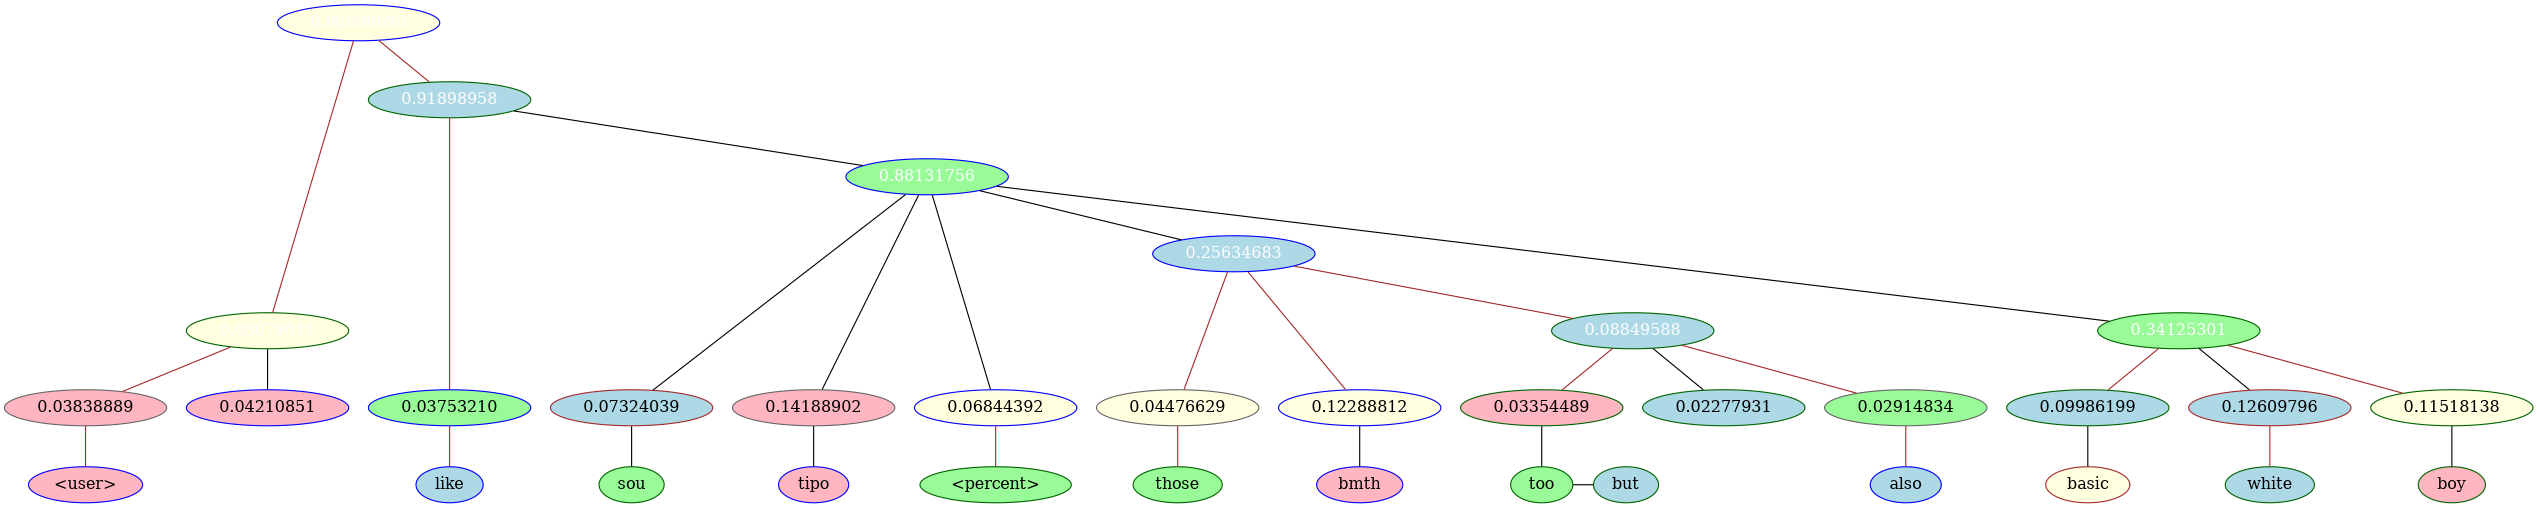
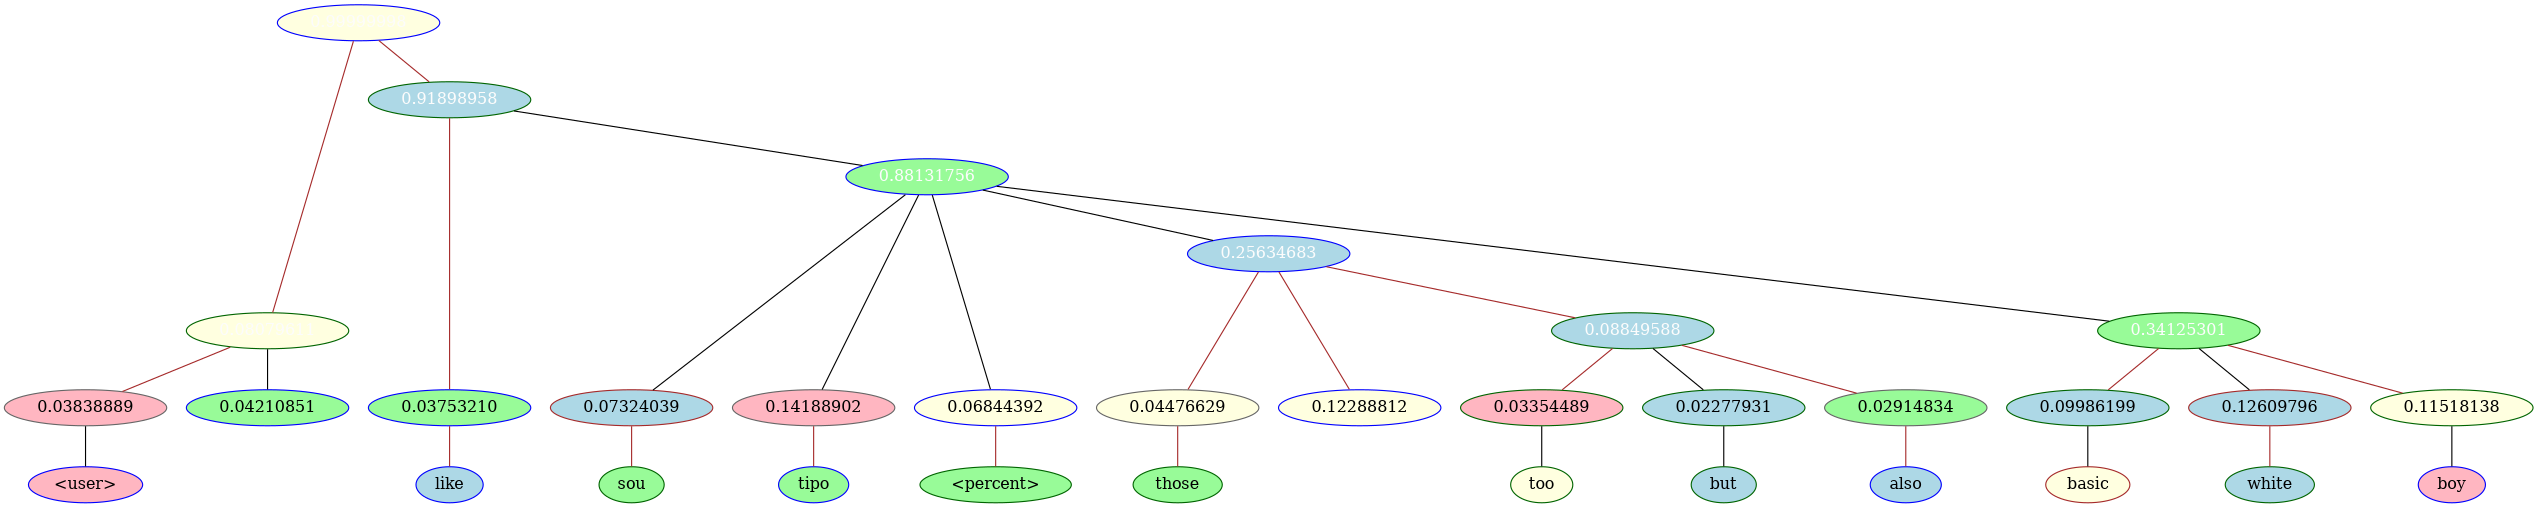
(268, 408) -> (268, 408)
(86, 446) -> (86, 446)
(632, 446) -> (632, 446)
(814, 446) -> (814, 446)
(814, 485) -> (814, 485)
(1360, 485) -> none
(1542, 485) -> (1542, 485)
(1583, 485) -> (1724, 446)
(2452, 485) -> (2452, 485)
